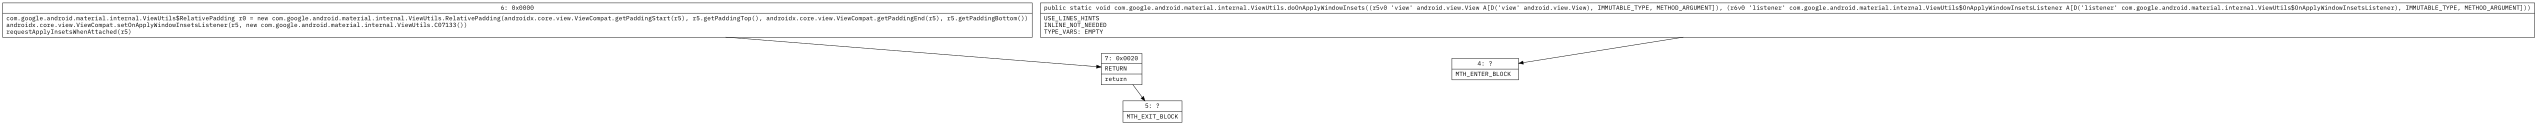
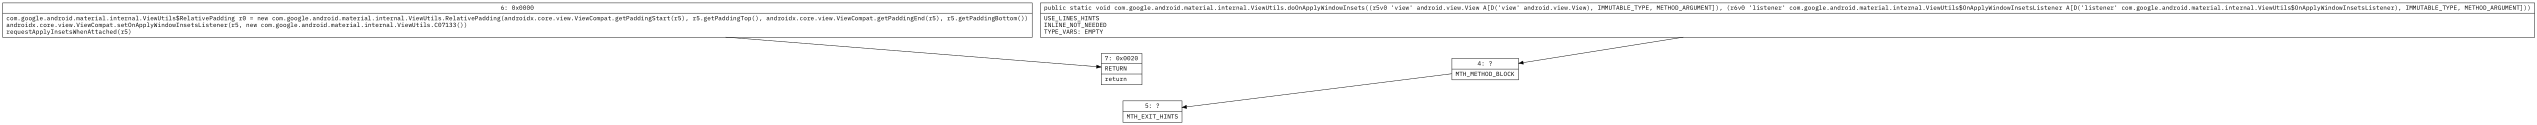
(1483, 74) -> (1485, 74)
(1138, 91) -> (1319, 90)
(1152, 117) -> (1152, 117)
